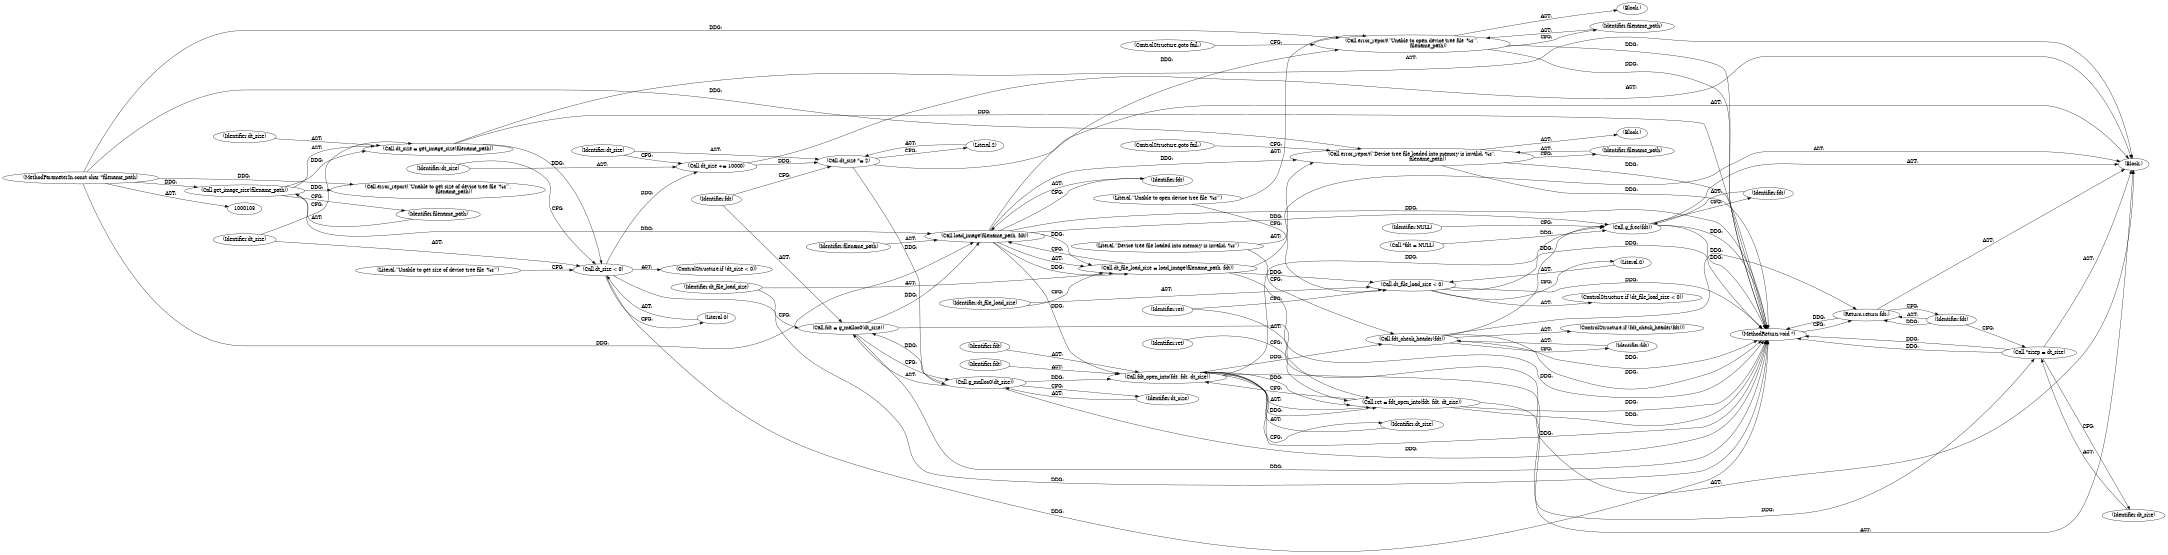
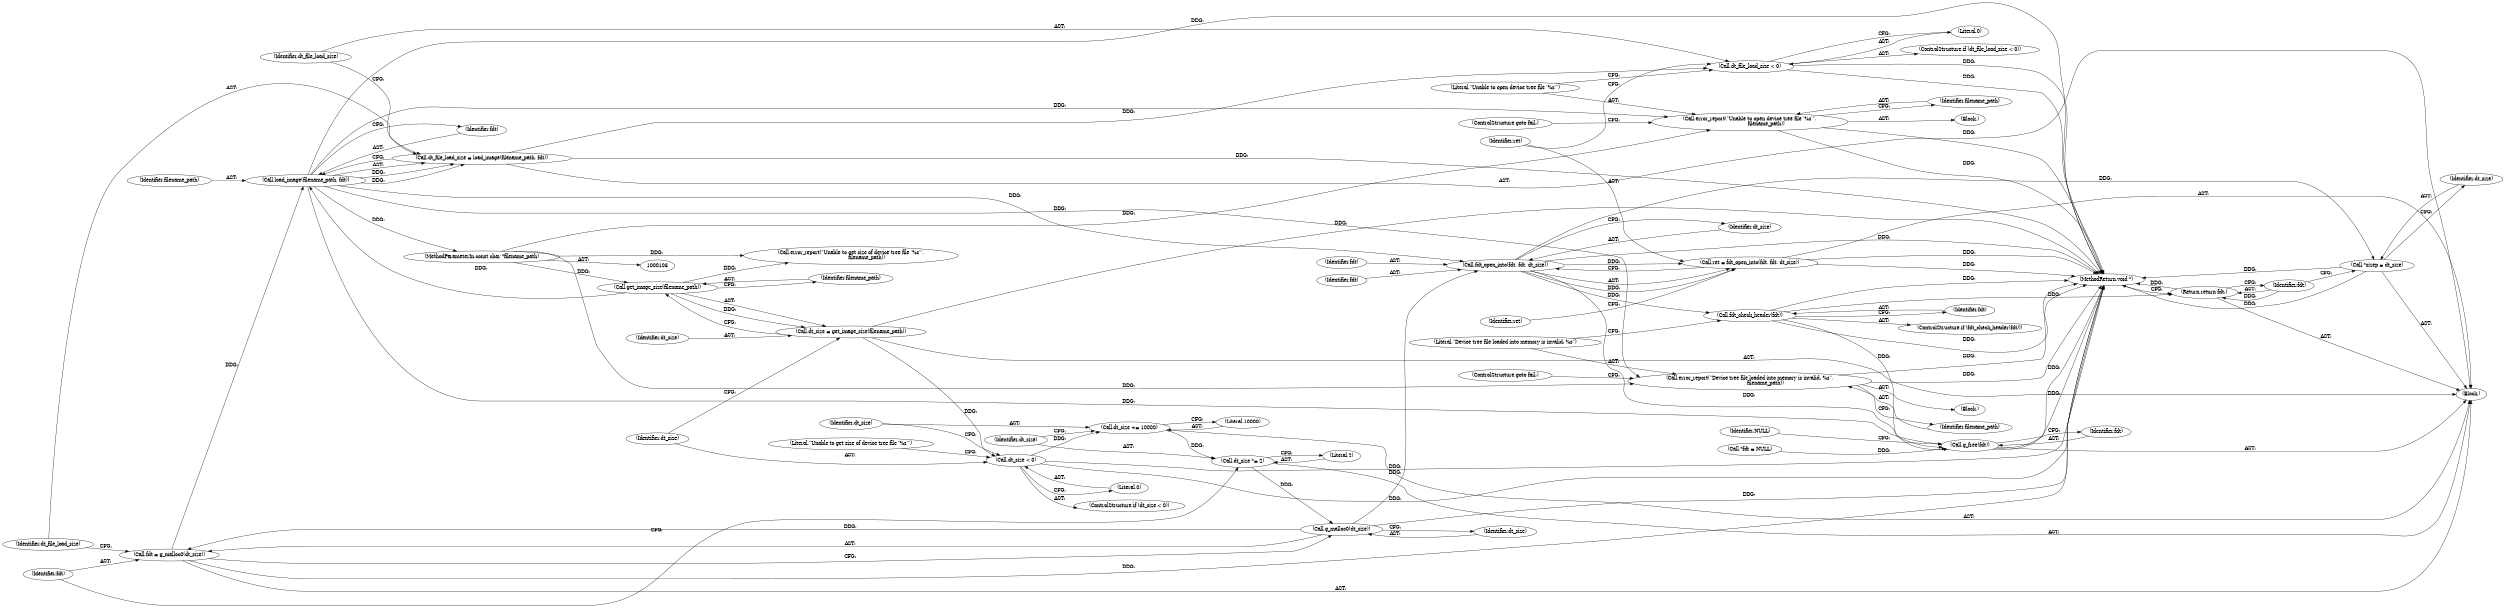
none -> (721, 325)
(500, 346) -> (380, 226)
none -> (1243, 422)
